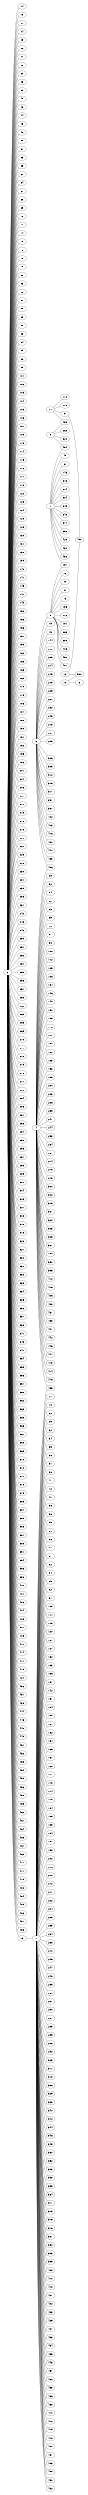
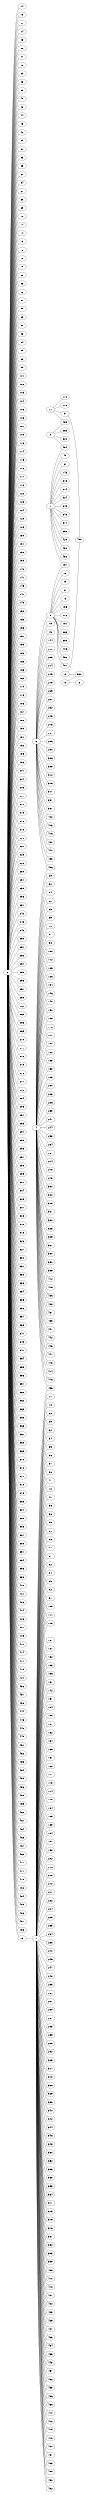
none -> (51, 750)
(51, 1254) -> (51, 1254)
(51, 1632) -> none
